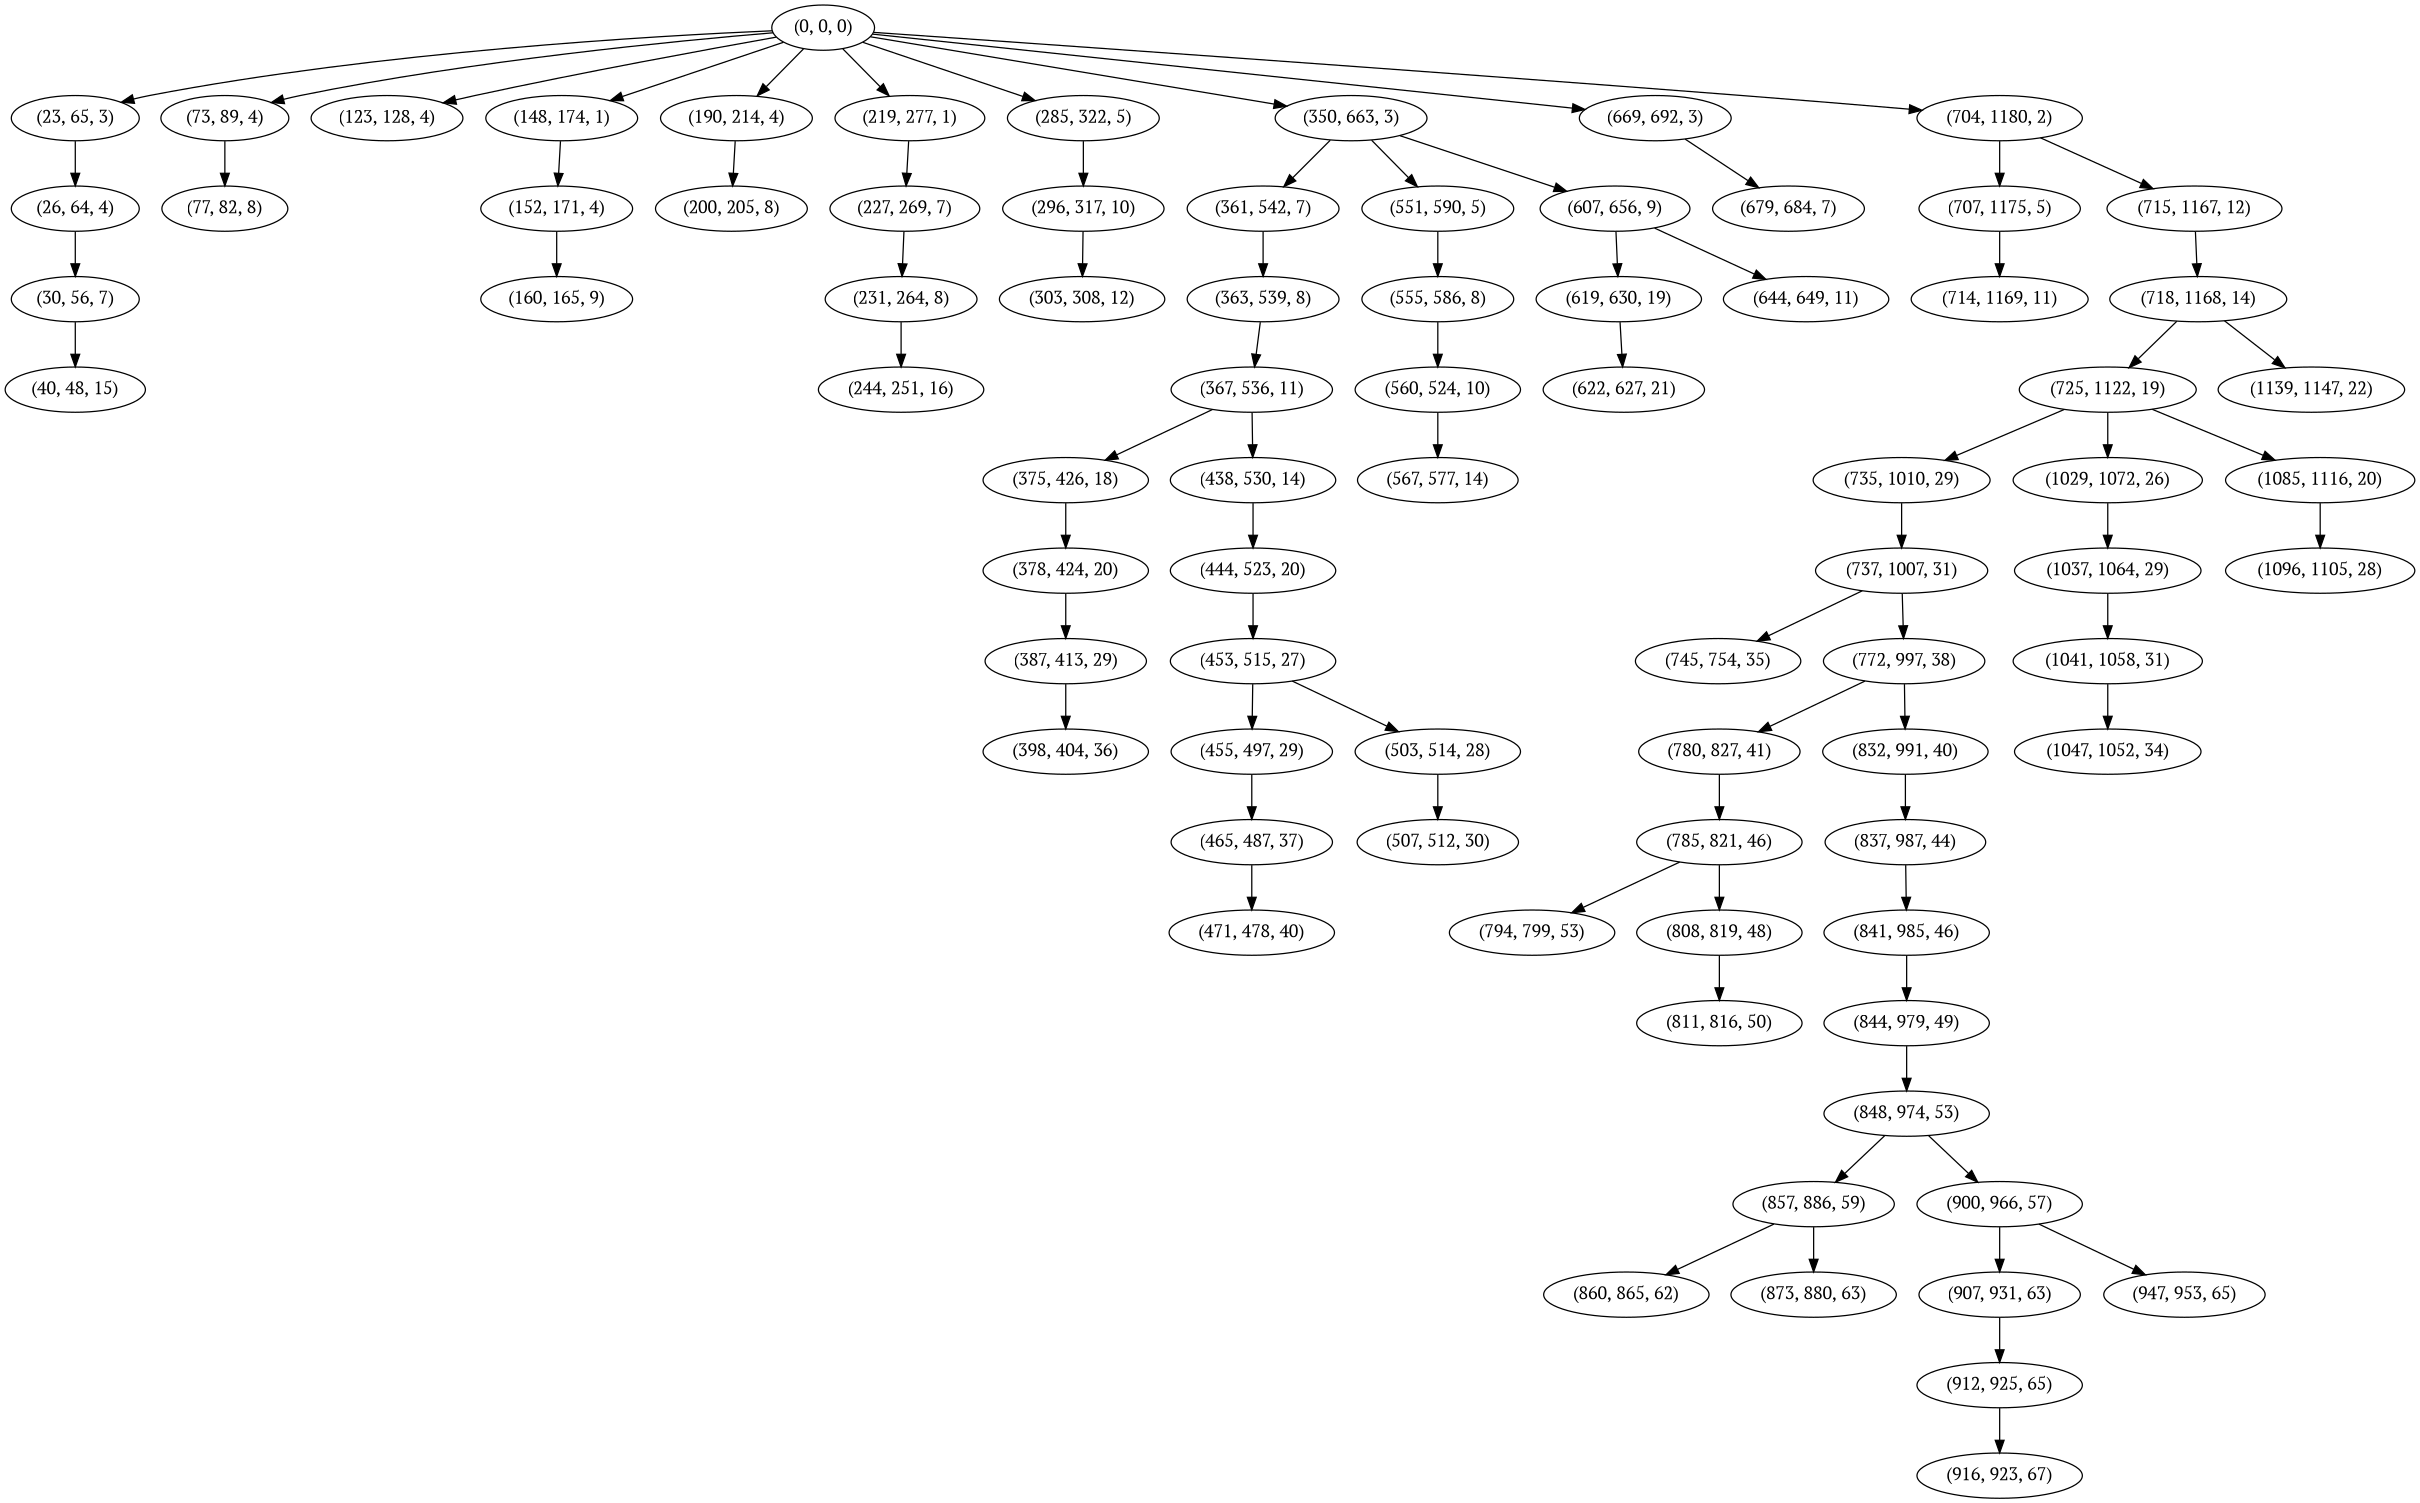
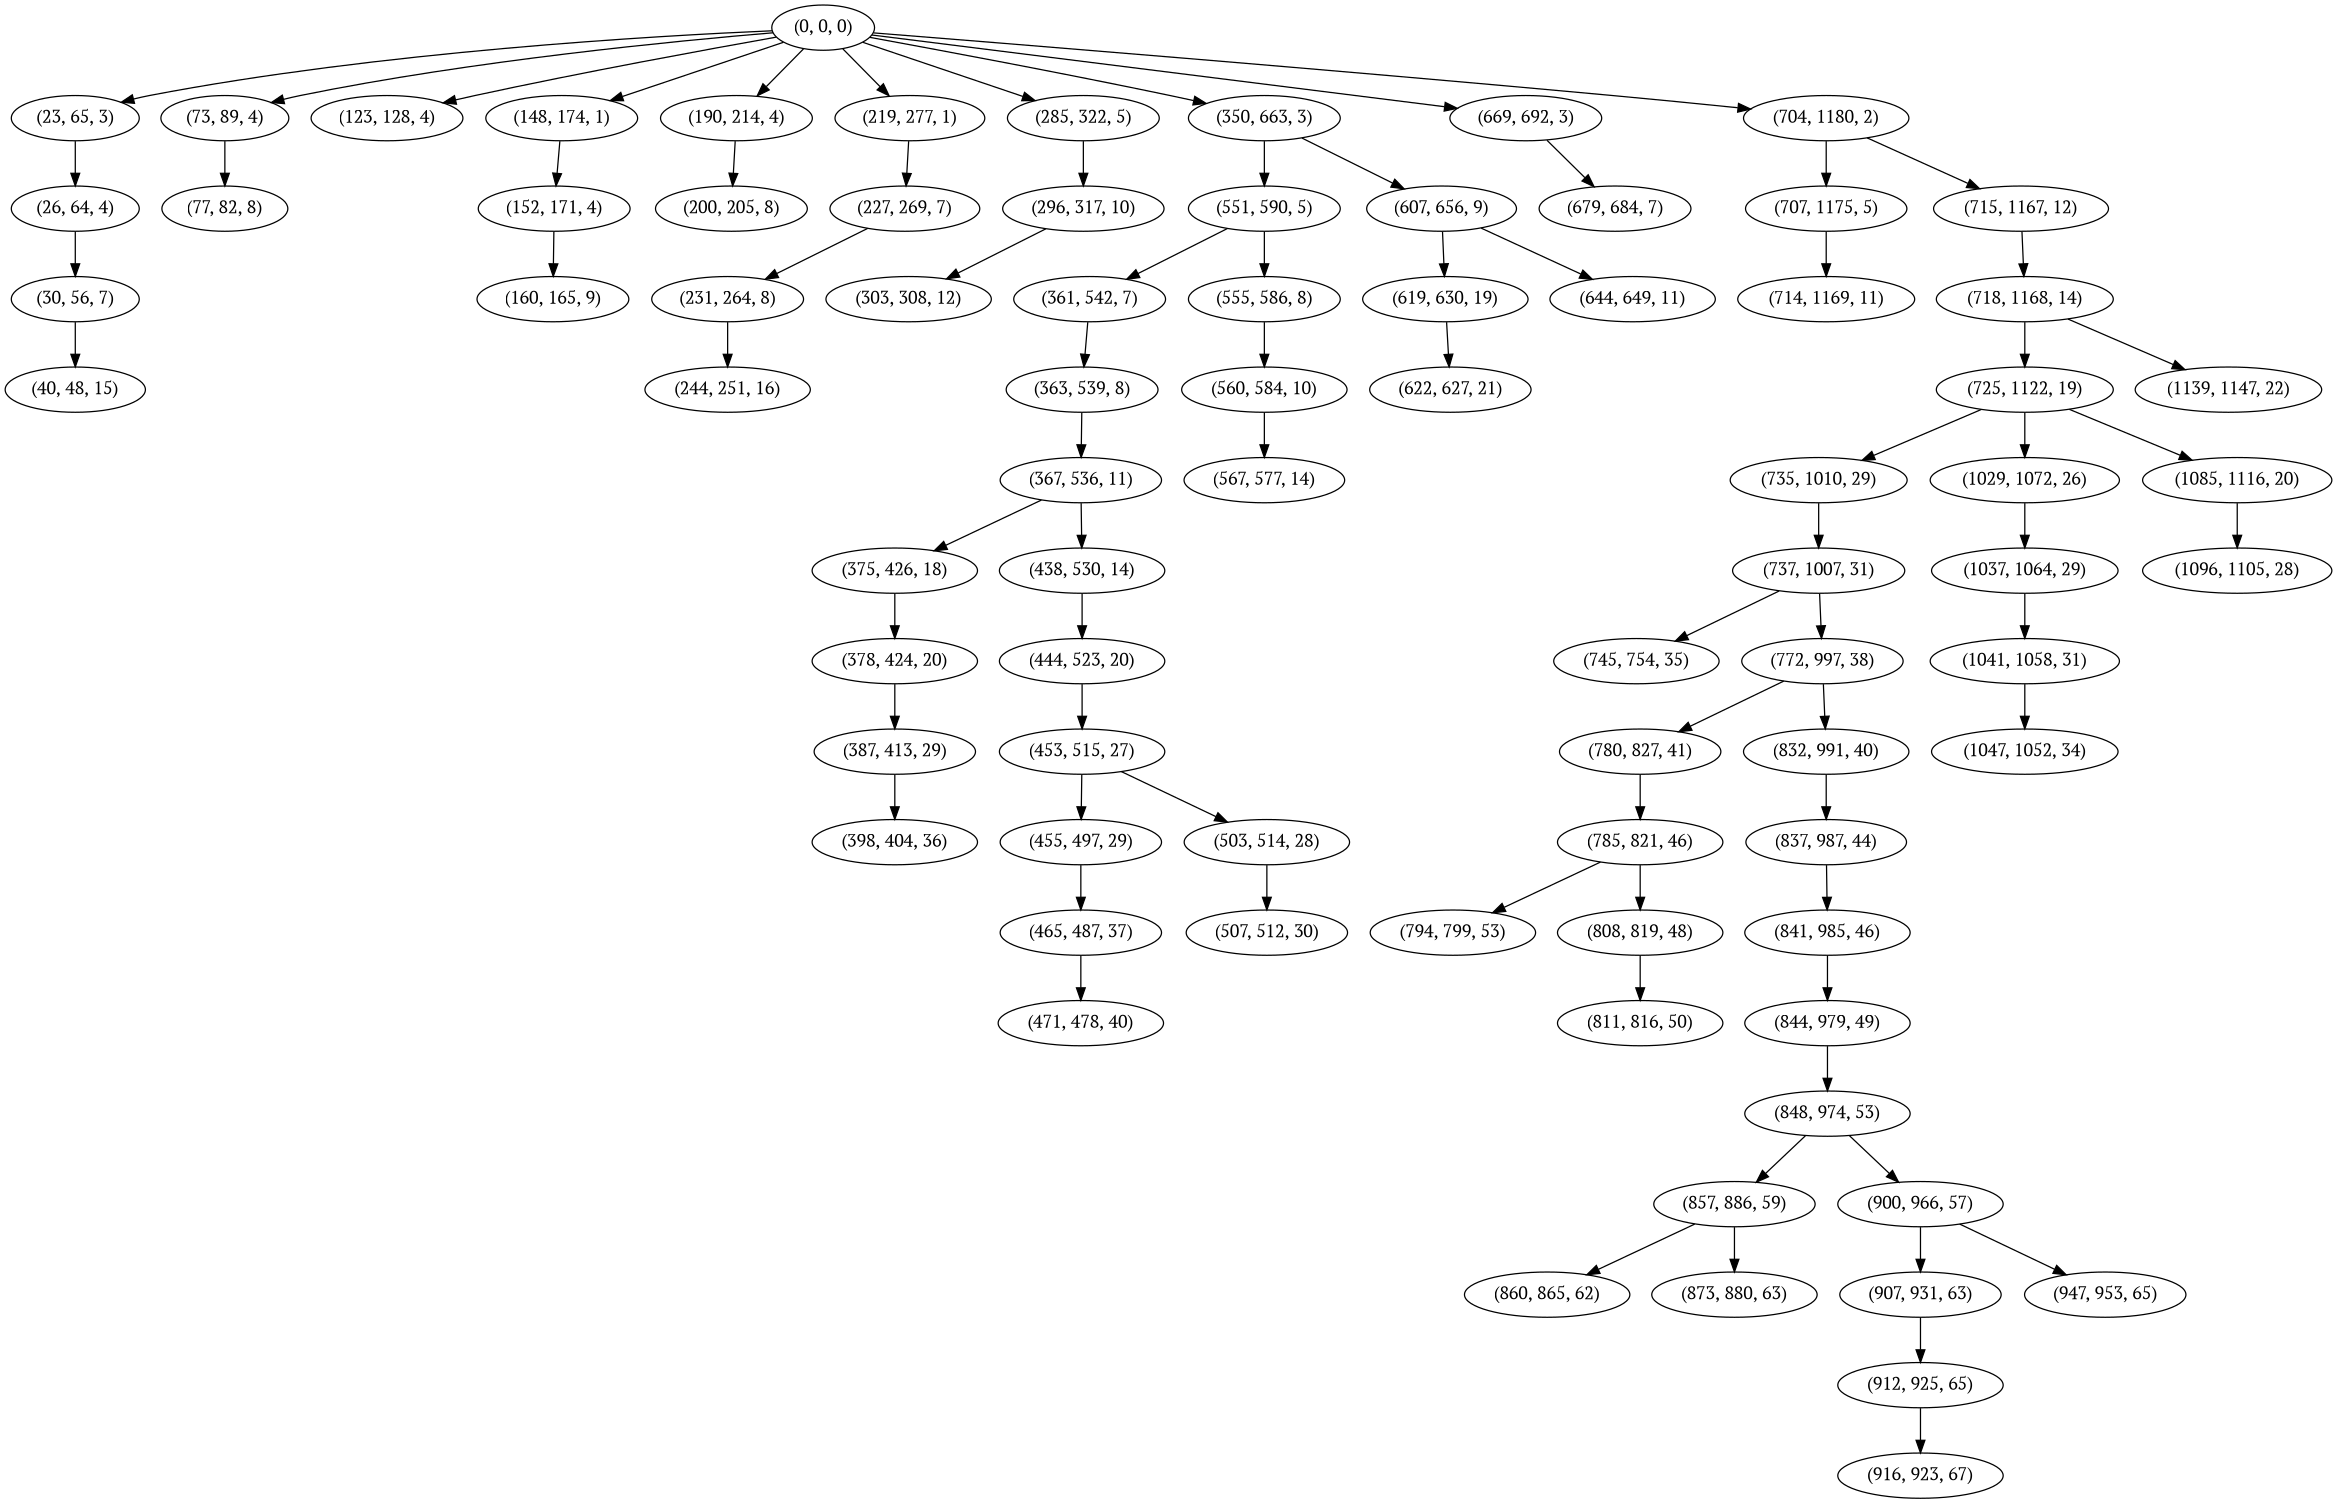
(1311, 159) -> (1183, 251)
(1438, 390) -> (1264, 390)
